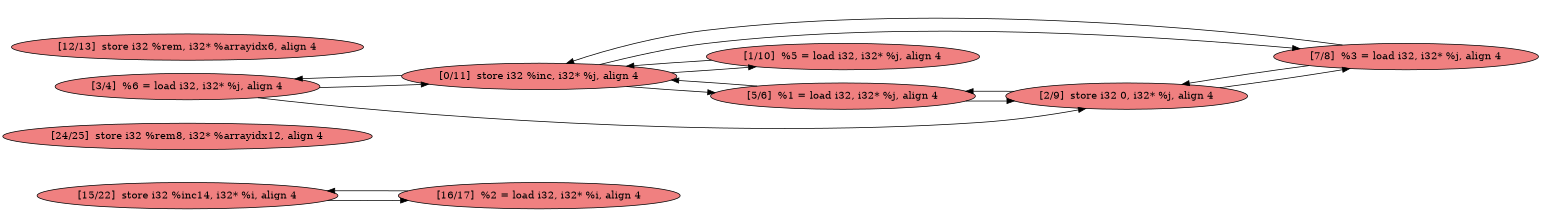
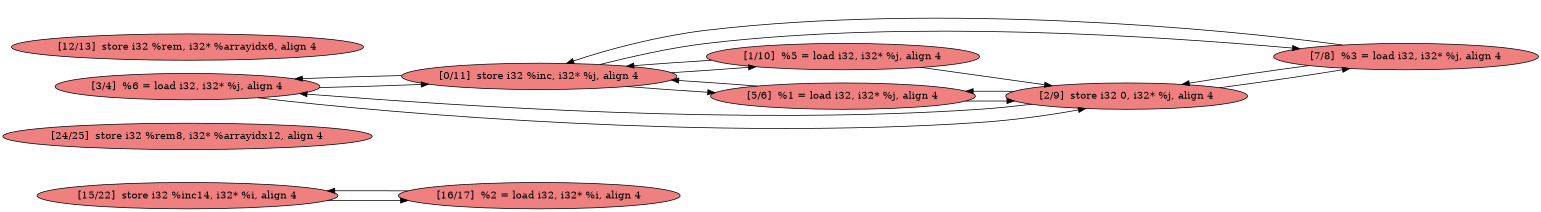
none -> (983, 76)
none -> (669, 114)
